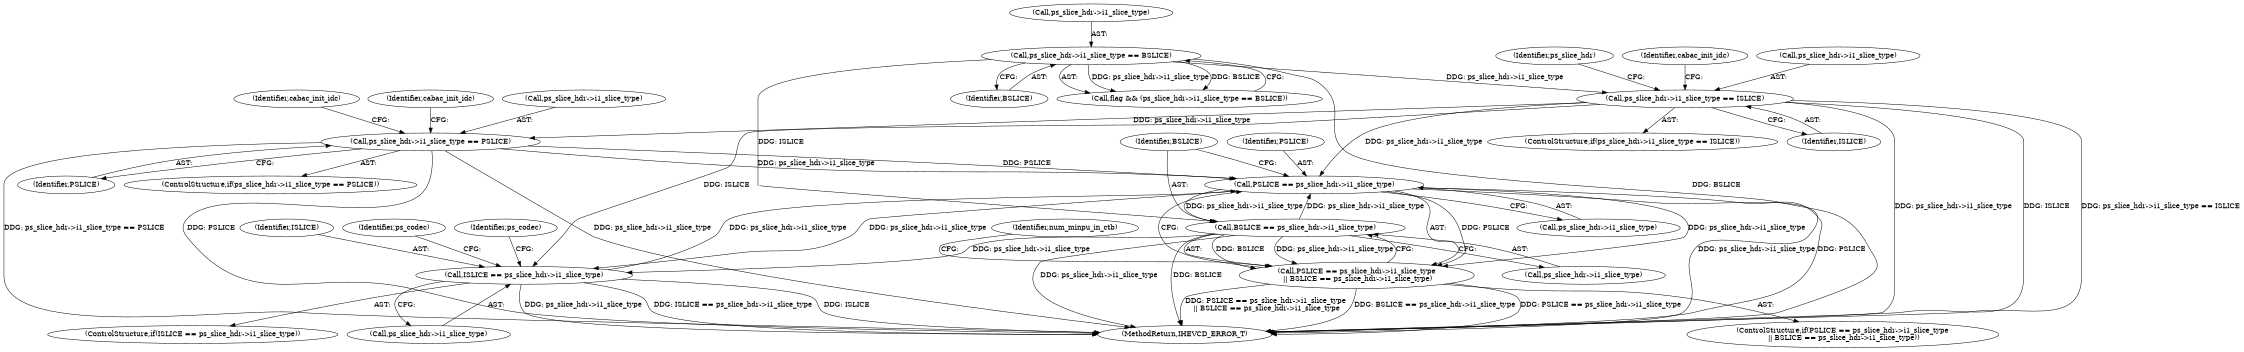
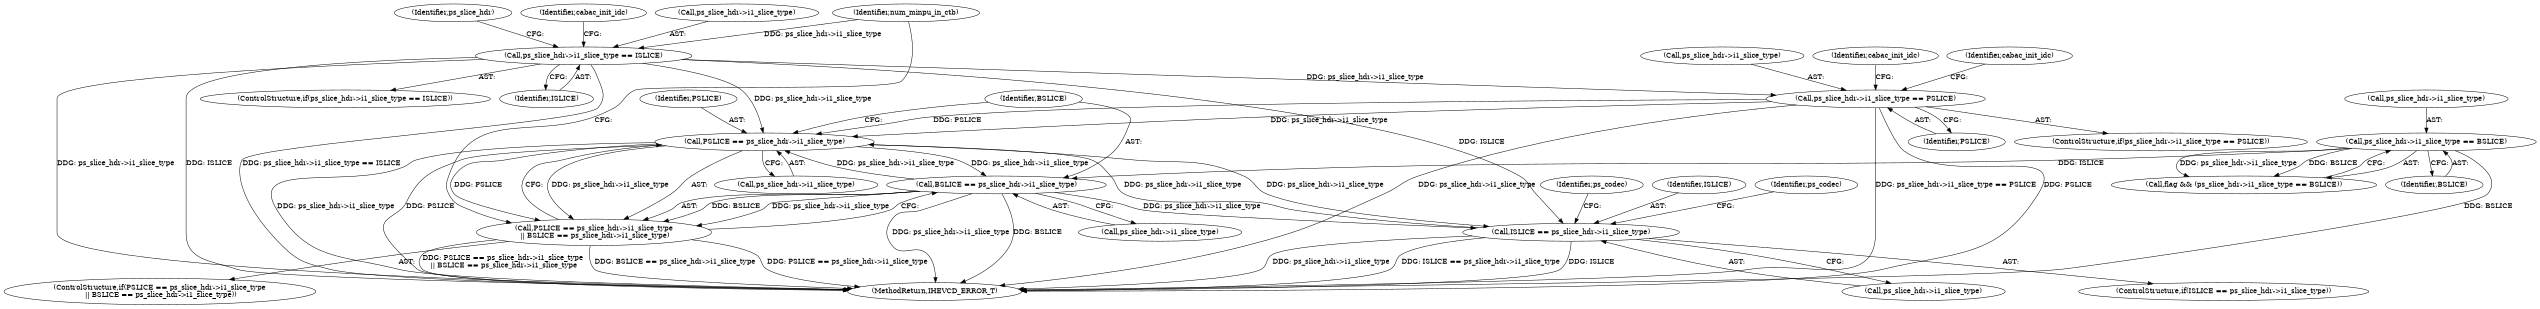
(1387, 77) -> (751, 34)
